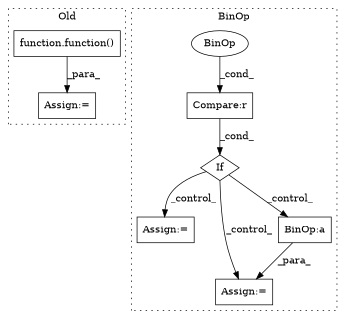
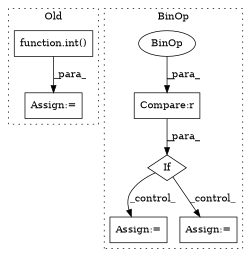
(67, 44) -> (54, 44)
(237, 75) -> (183, 75)
(237, 137) -> (183, 137)
(305, 230) -> none
